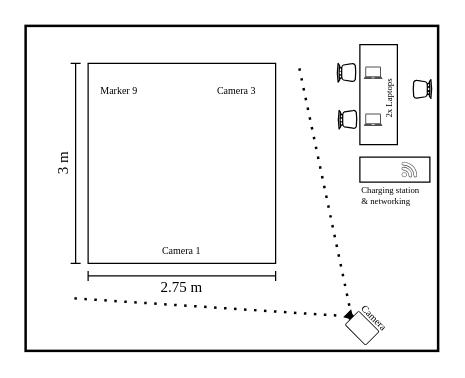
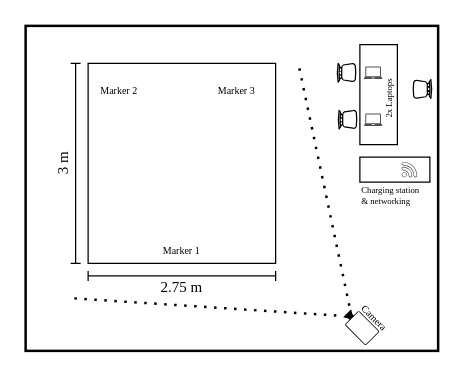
(119, 89) -> (119, 89)
(237, 89) -> (237, 89)
(182, 249) -> (182, 249)
